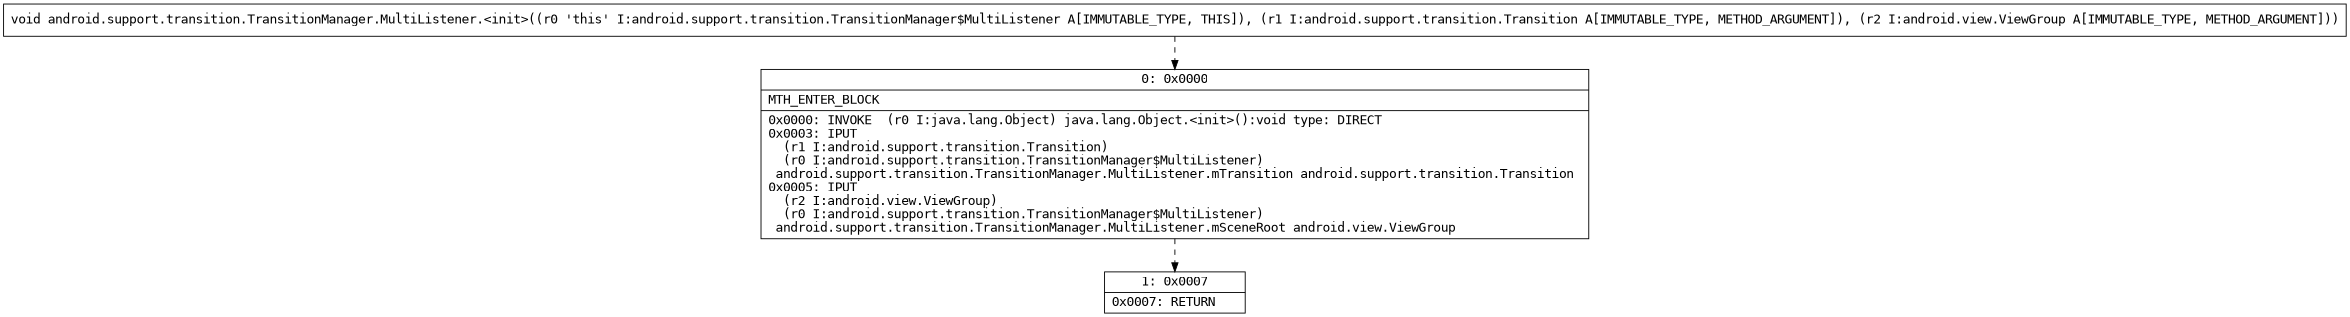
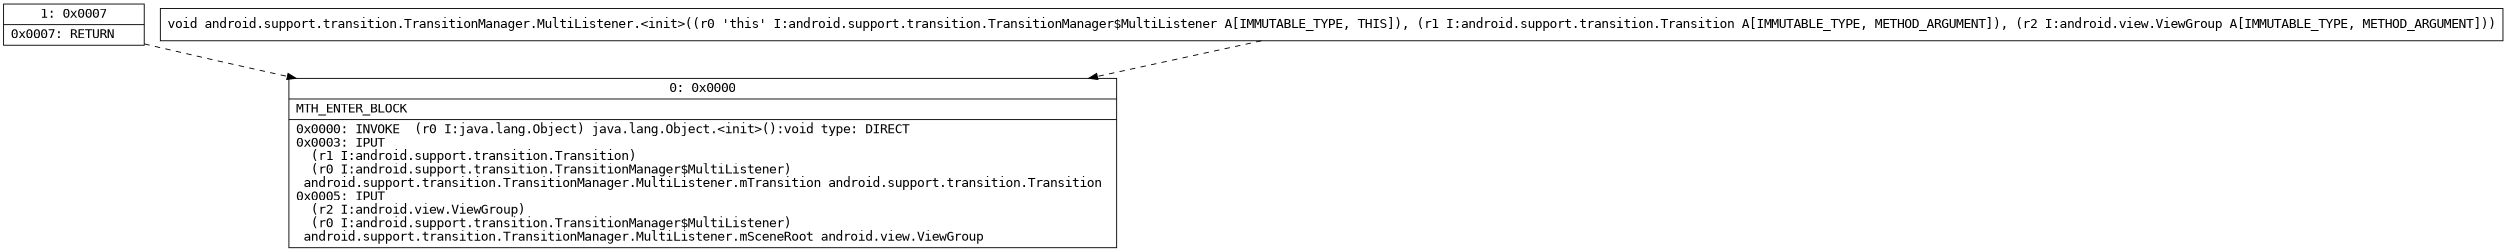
(1175, 251) -> (216, 60)
